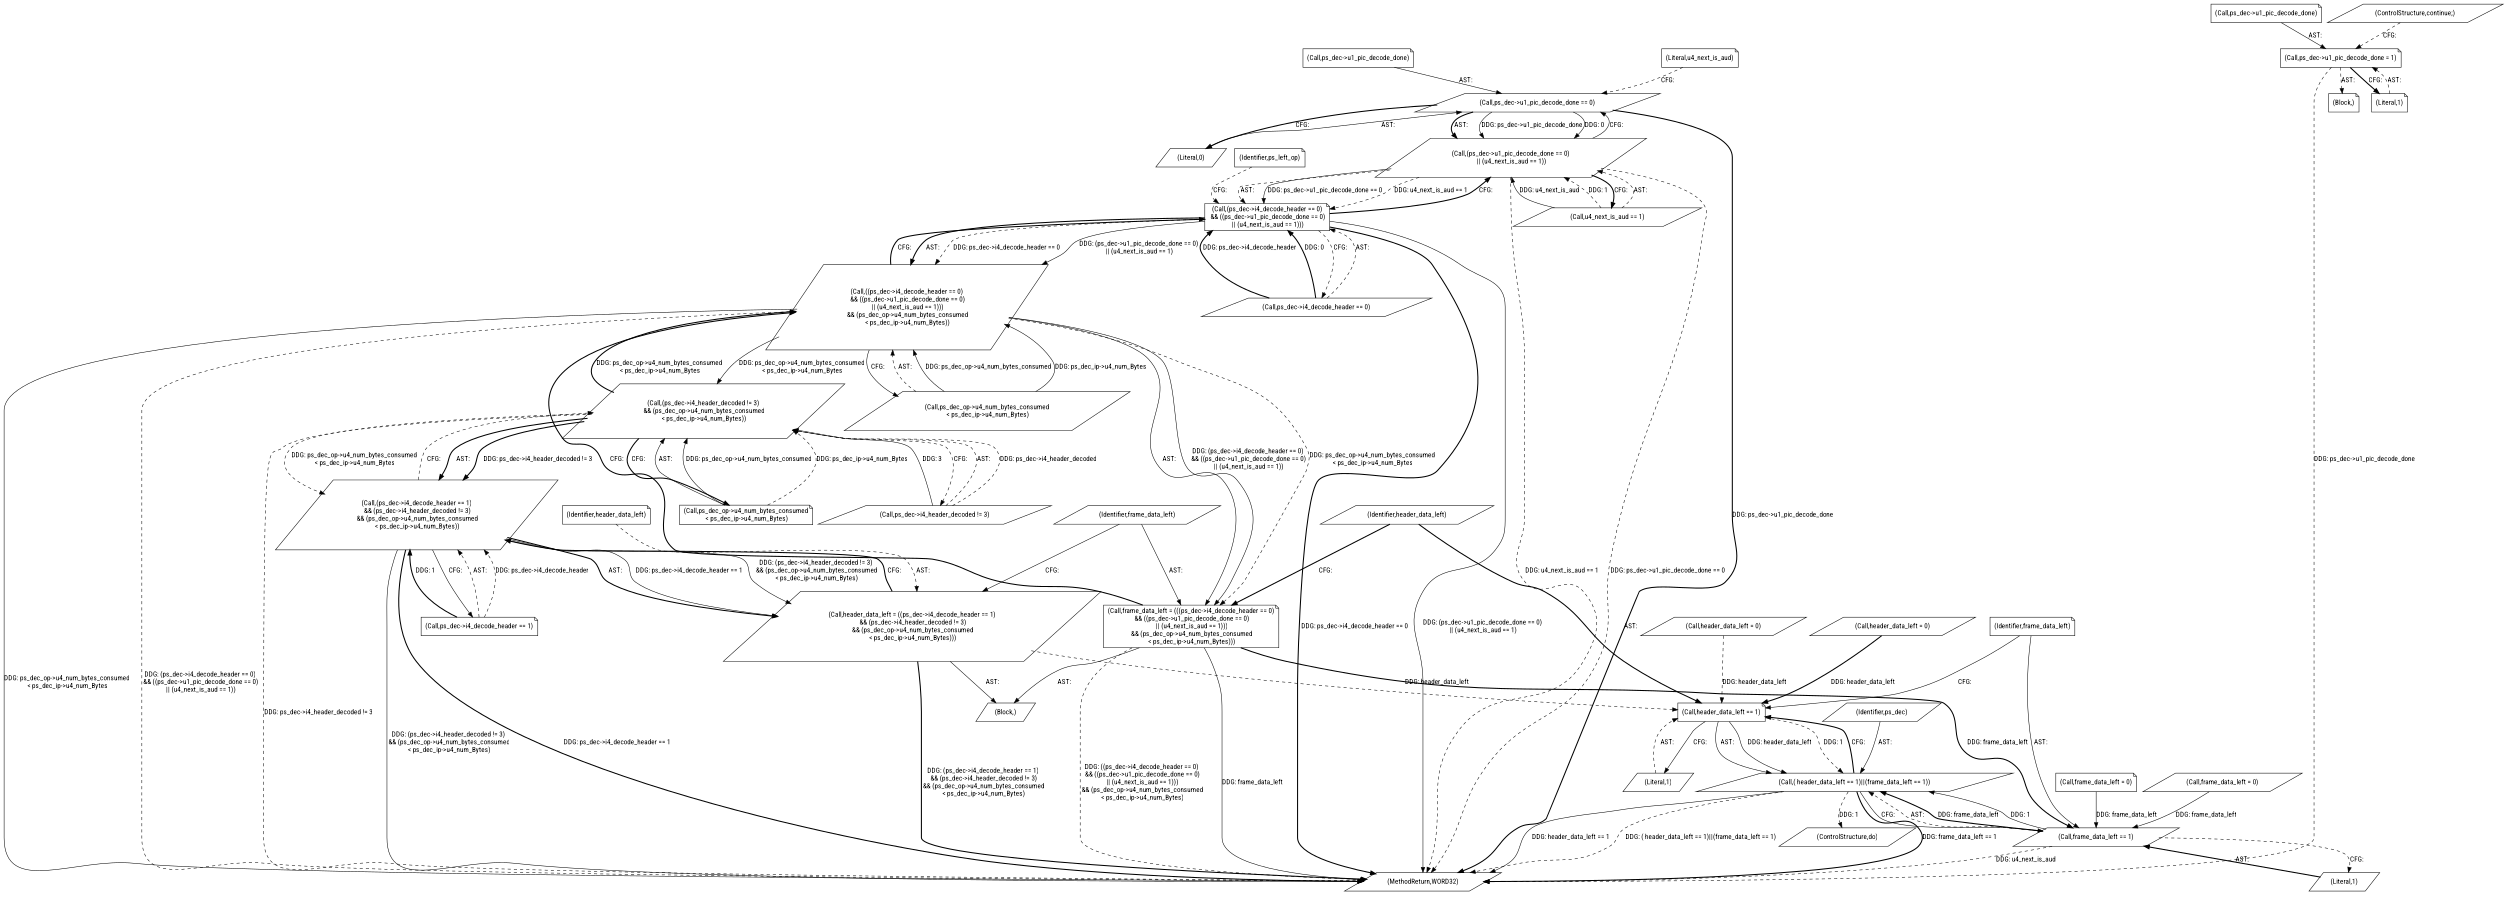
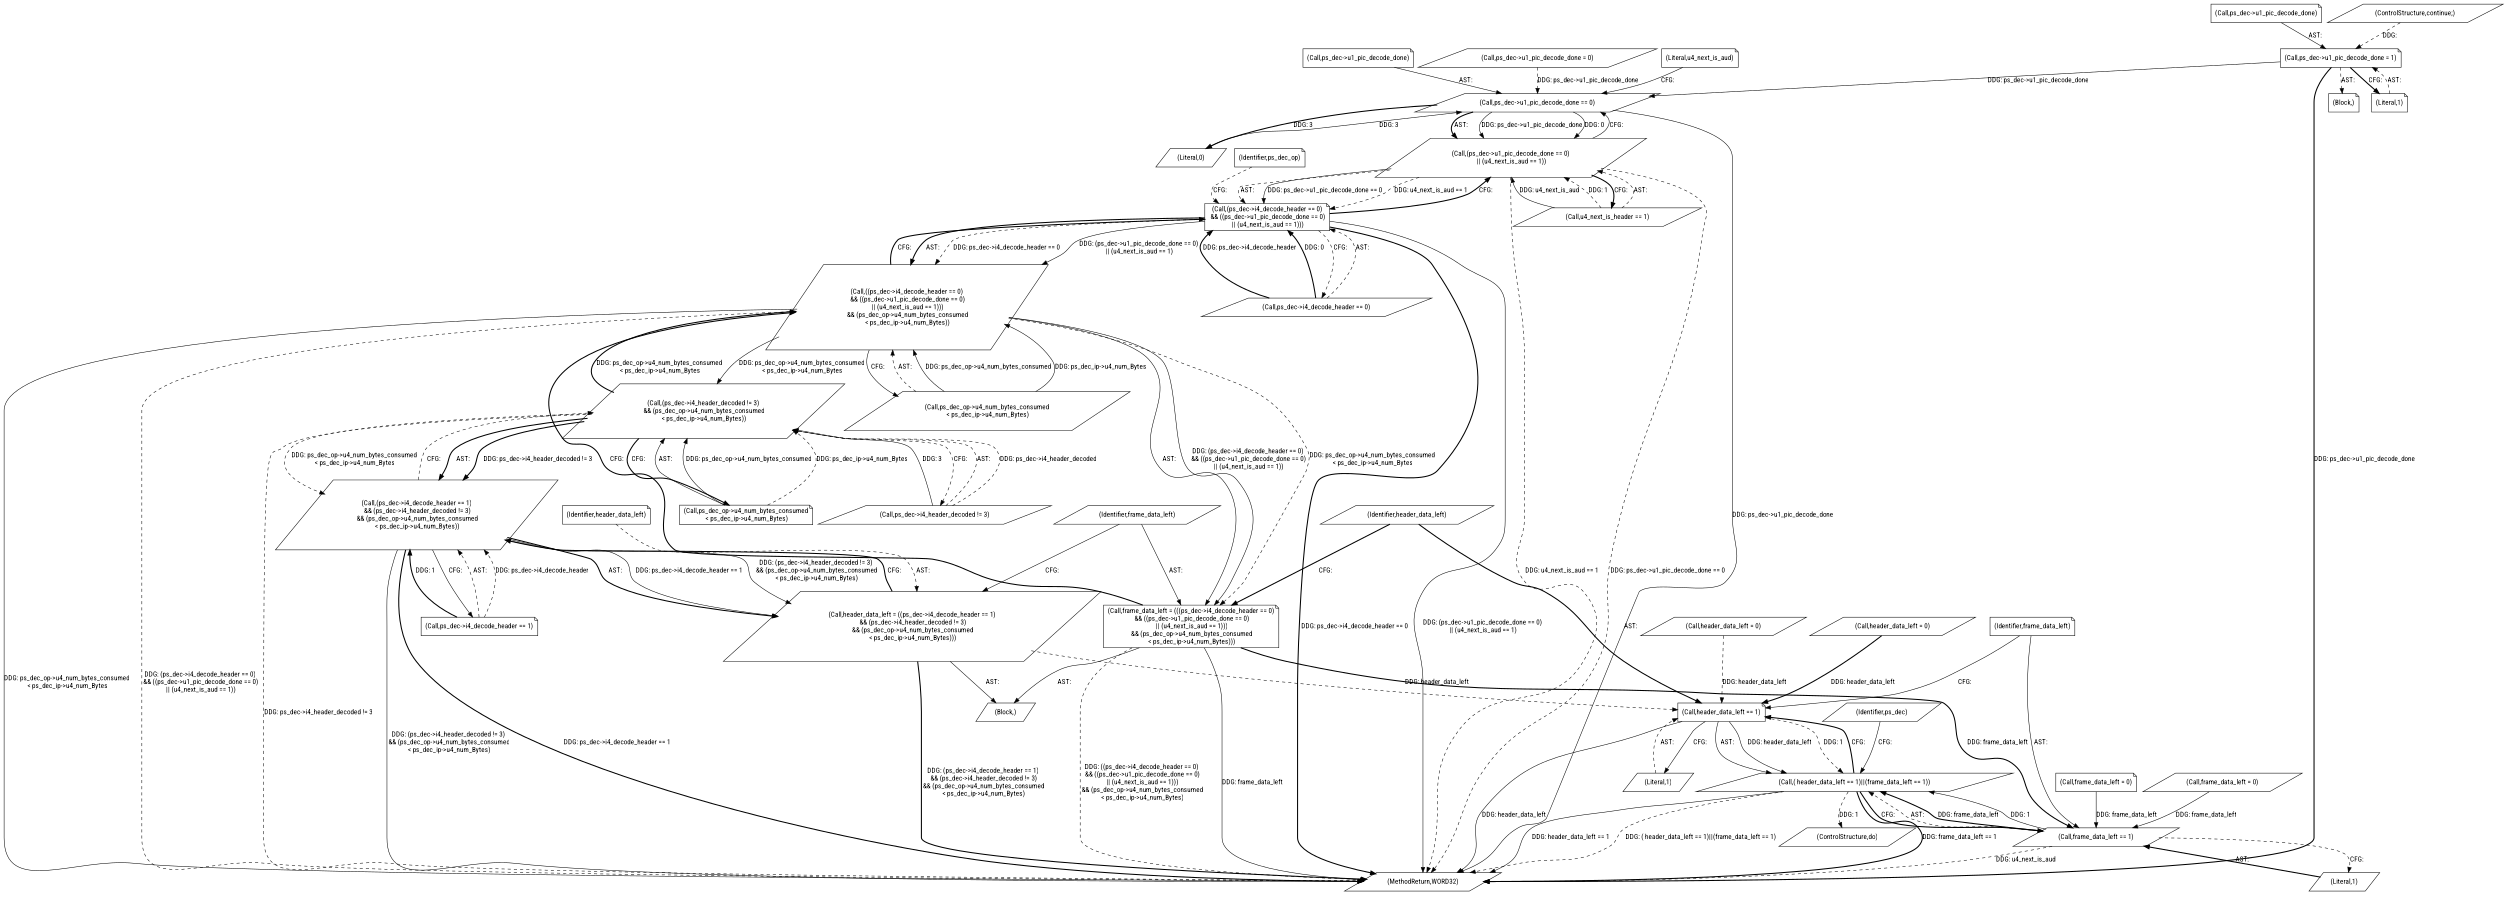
(2391, 36) -> (2391, 36)
none -> (1538, 58)
none -> (1967, 79)
(1646, 83) -> (1646, 83)
(1303, 125) -> (1303, 125)
(1389, 125) -> (1389, 125)
(1270, 158) -> (1270, 158)
(1607, 217) -> (1607, 217)
(1733, 521) -> (1733, 521)
(1886, 742) -> (1886, 742)
none -> (1543, 763)
(1927, 827) -> (1927, 827)
(2290, 850) -> (2290, 850)
